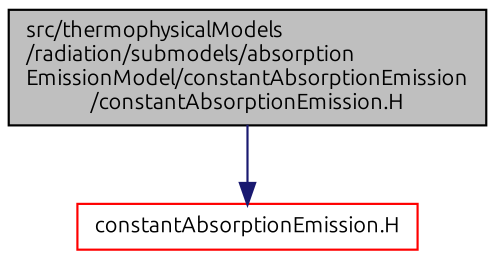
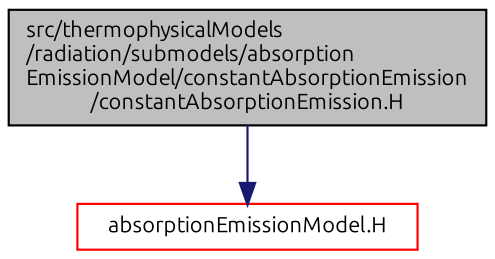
(247, 227) -> (247, 227)
